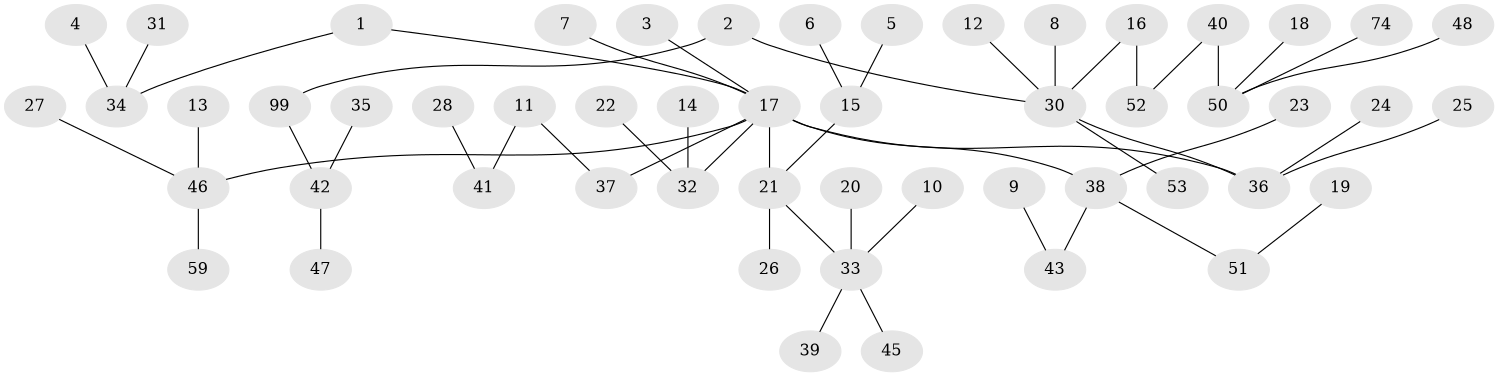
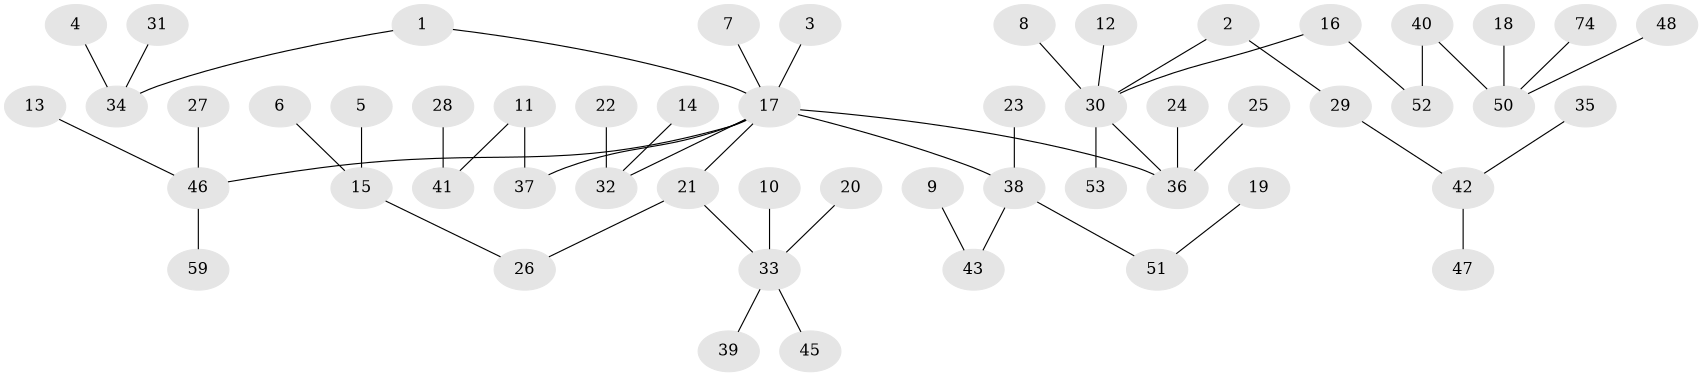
(280, 107) -> (1341, 107)
(810, 147) -> (443, 229)
